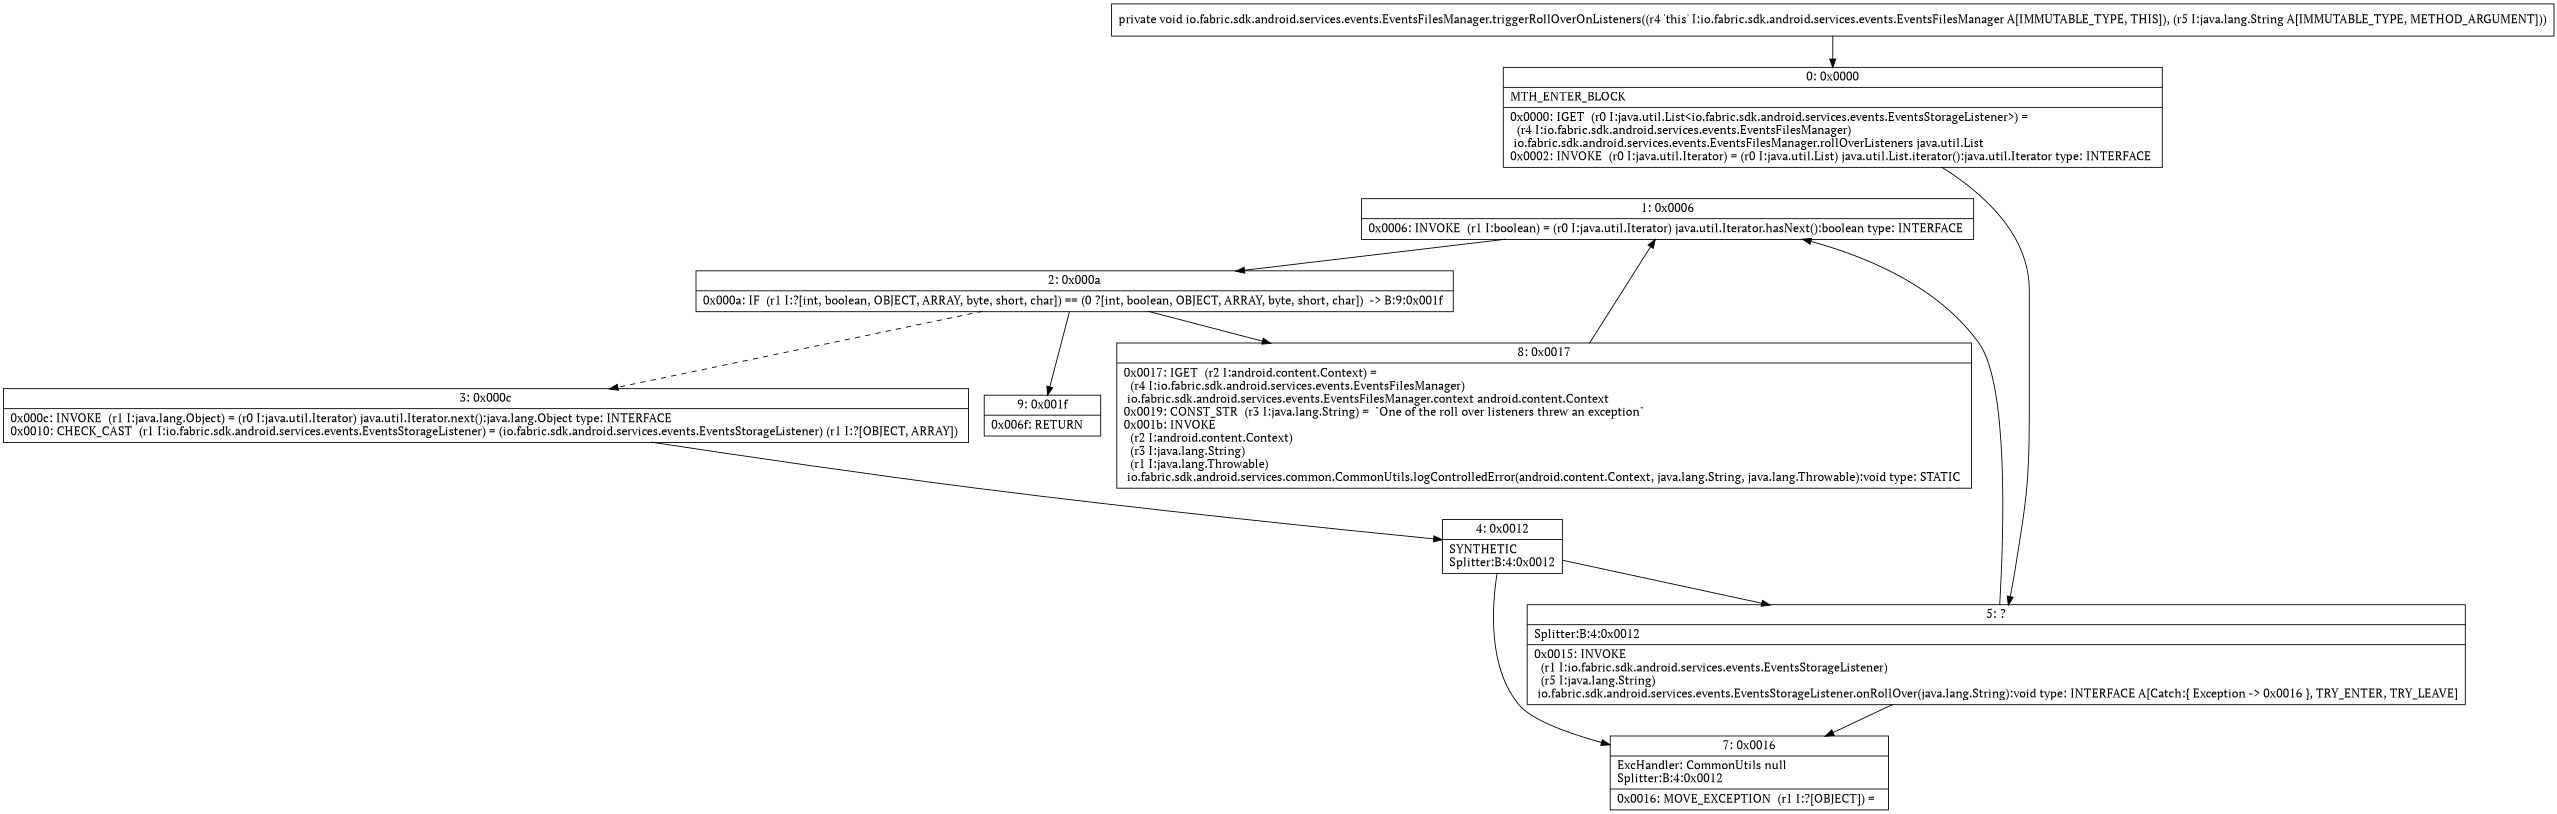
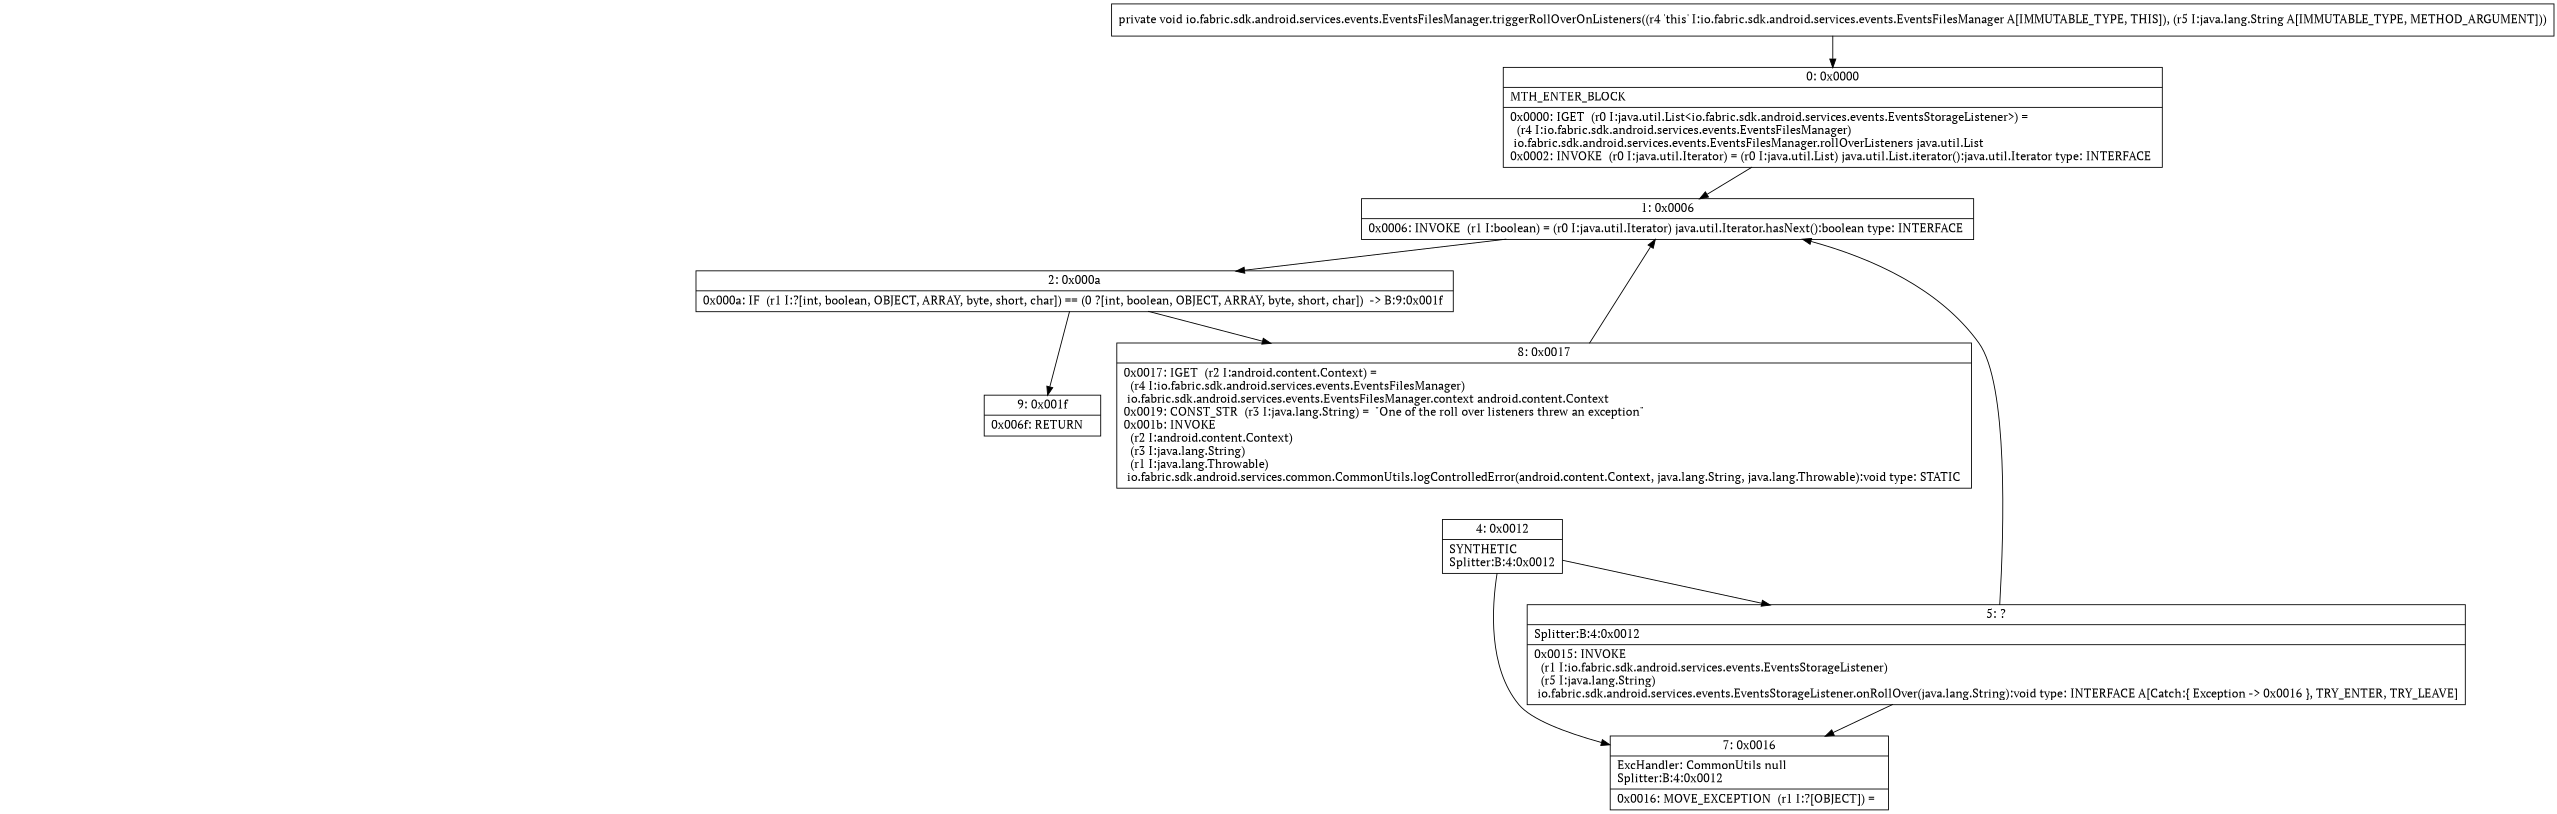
(2029, 365) -> (1730, 181)
(486, 416) -> none
